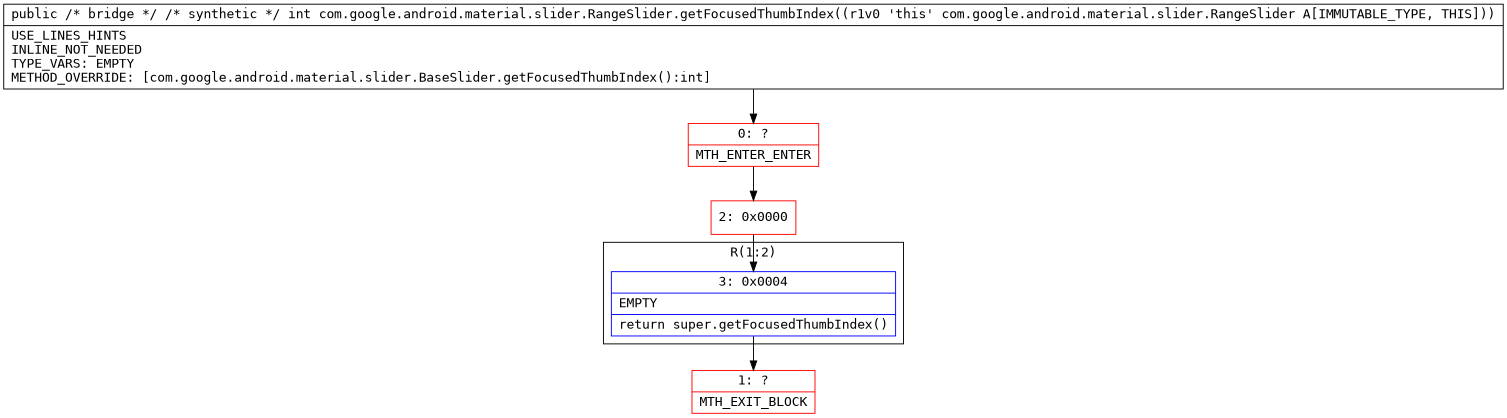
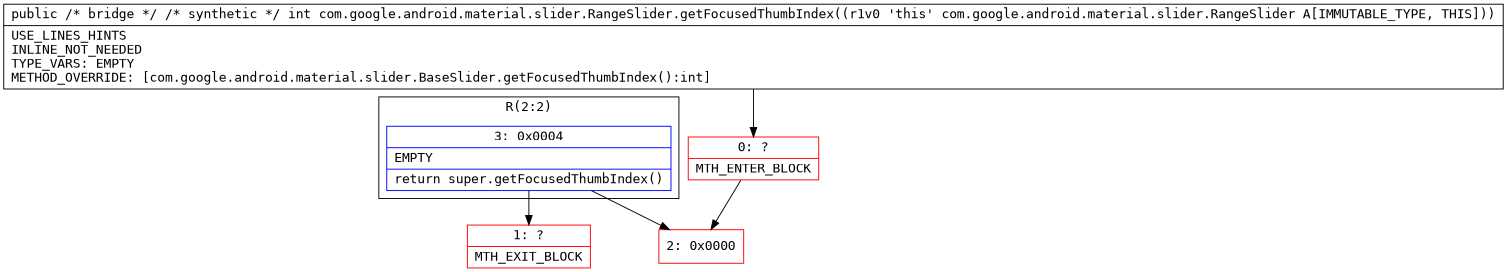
(753, 155) -> (753, 169)
(753, 248) -> (626, 208)
(753, 253) -> (529, 108)
